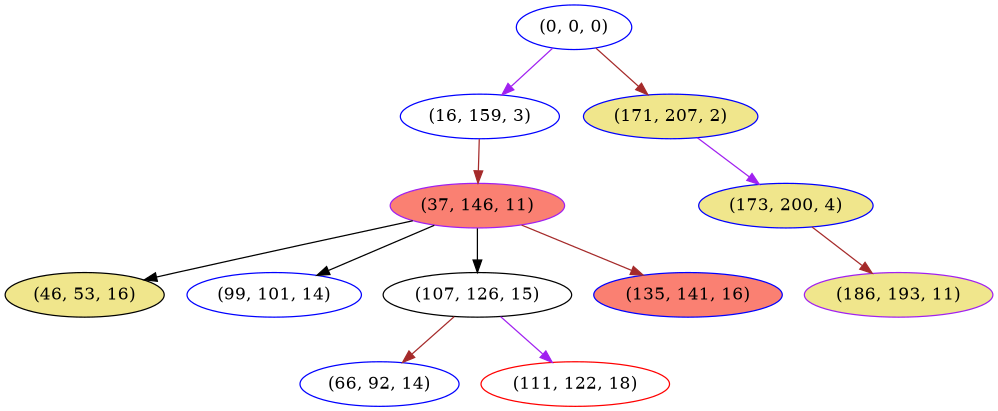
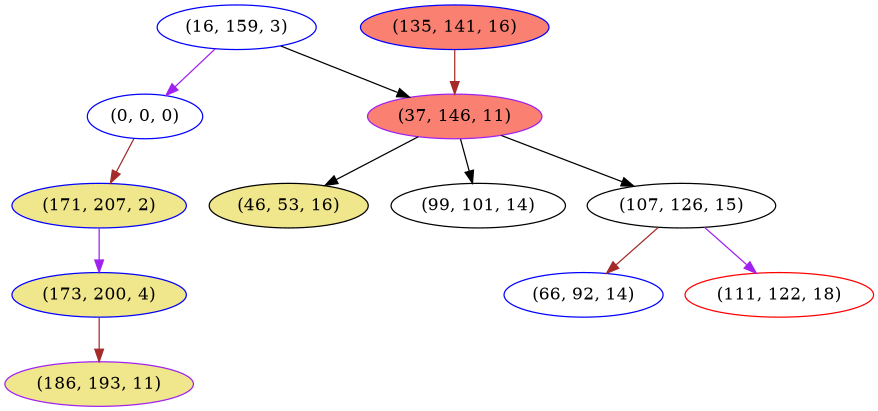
(532, 67) -> (195, 68)
(479, 155) -> (339, 69)
(576, 248) -> (455, 66)
(274, 295) -> (478, 206)
